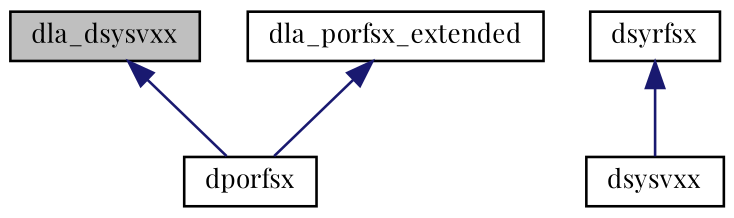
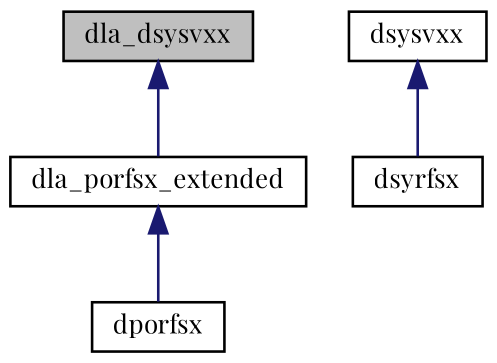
(187, 118) -> (158, 123)
(655, 123) -> (418, 123)
